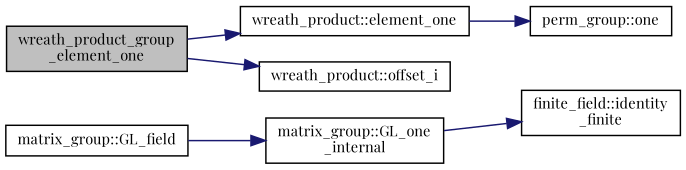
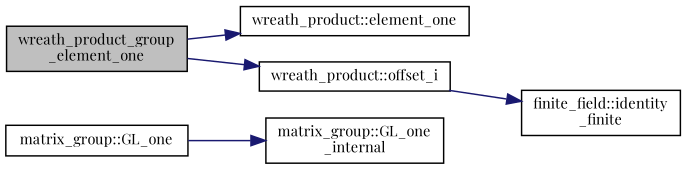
(601, 21) -> none
(475, 127) -> (478, 95)
(97, 141) -> (97, 141)
